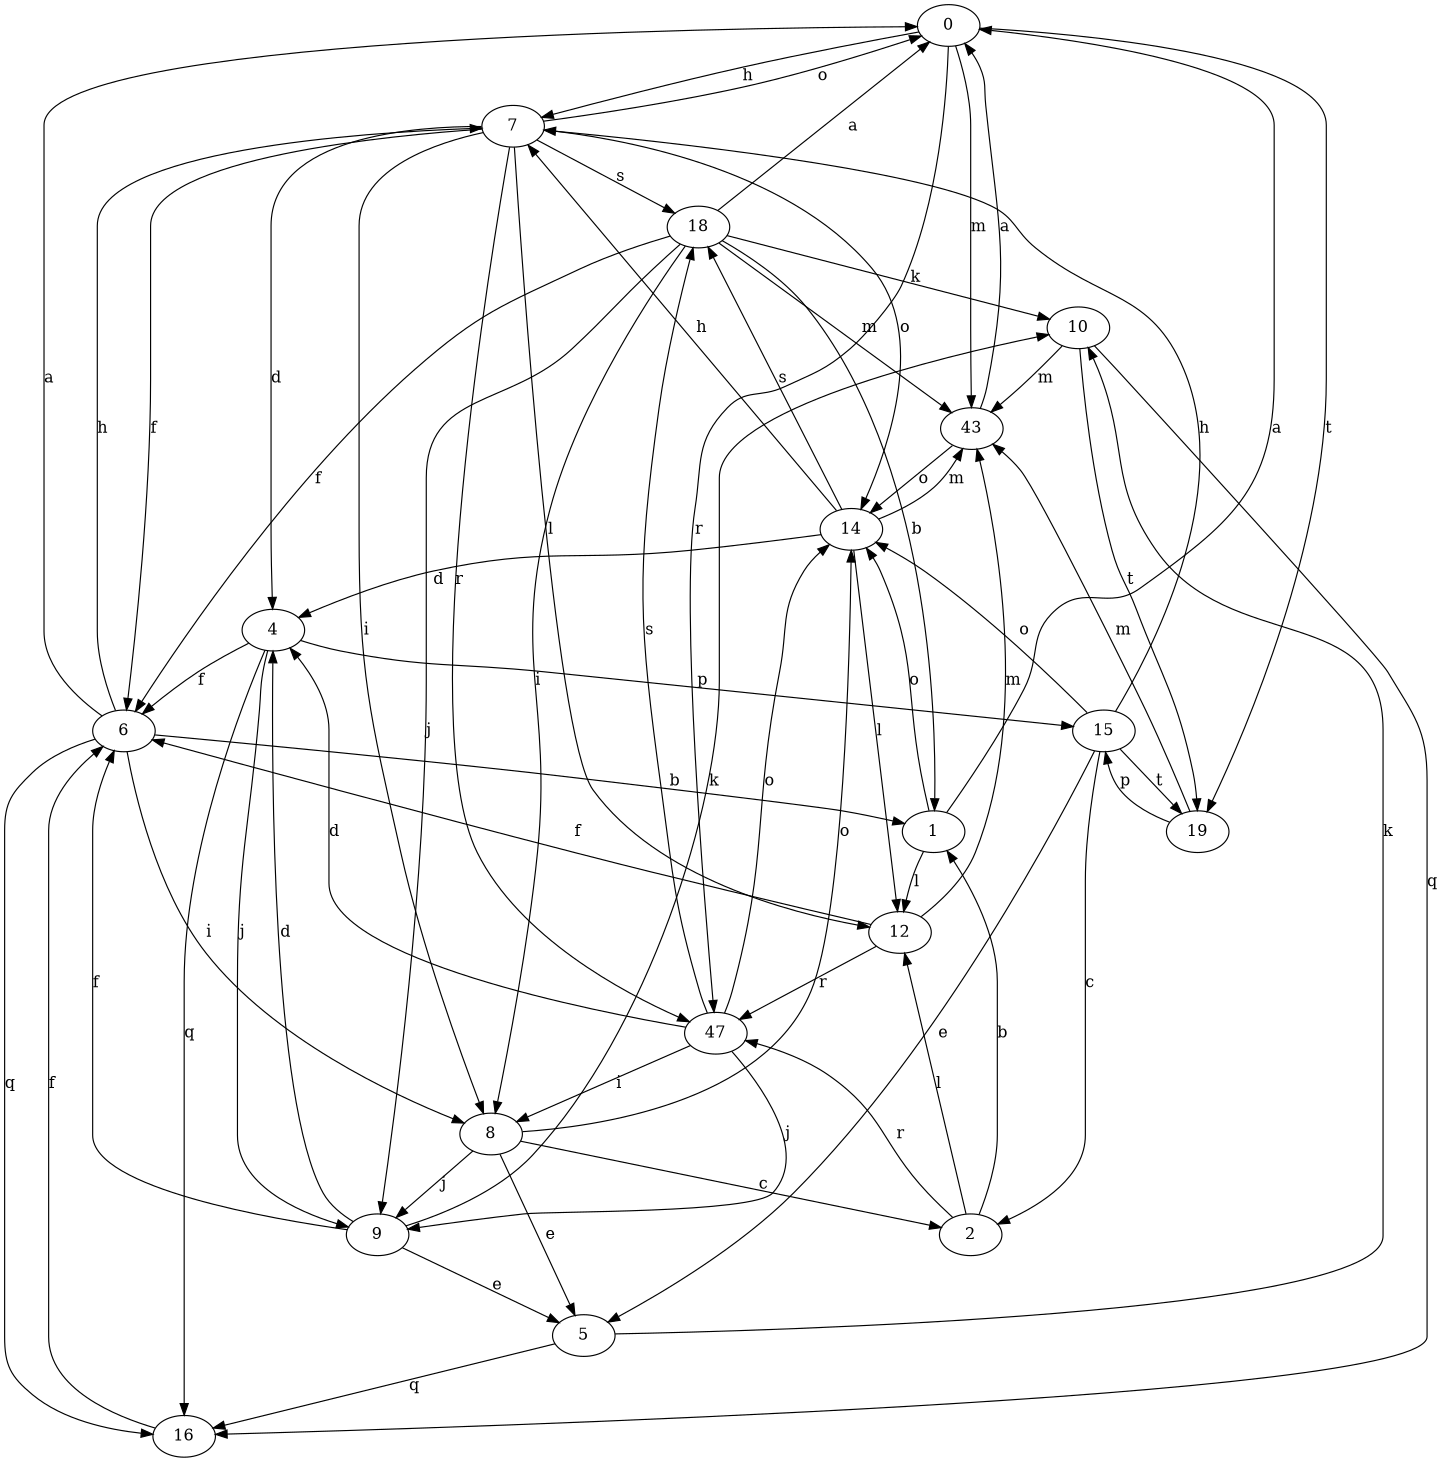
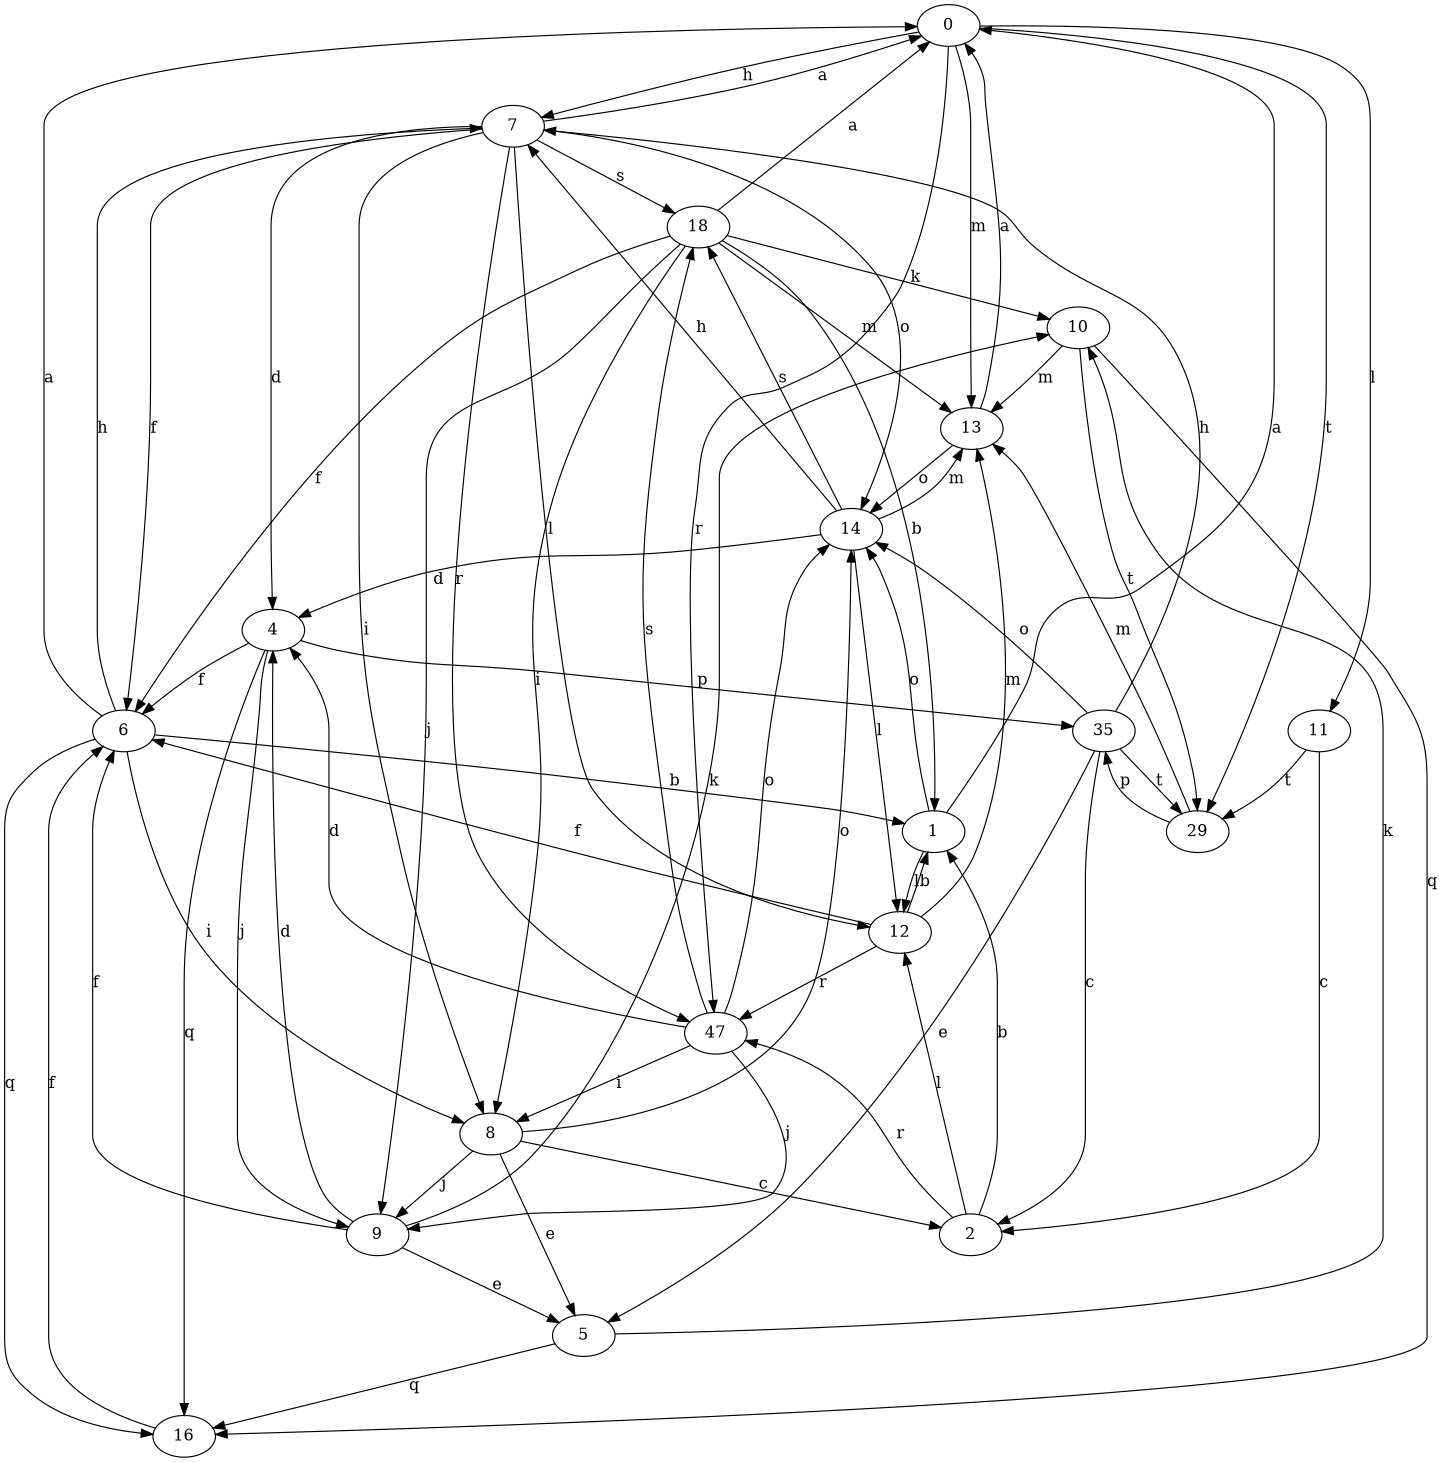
(823, 76) -> (823, 76)
(972, 429) -> (972, 429)
(1104, 731) -> (1104, 731)
none -> (1319, 731)
(1198, 832) -> (1198, 832)
none -> (916, 888)
